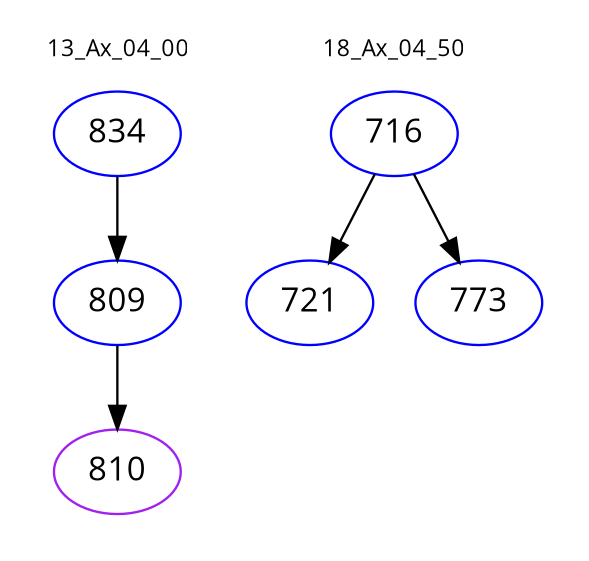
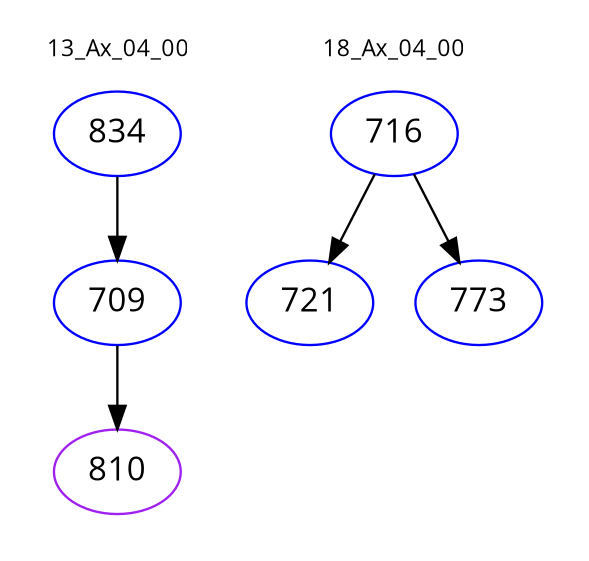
(394, 50) -> (394, 50)
(117, 303) -> (117, 303)
